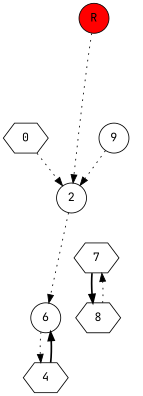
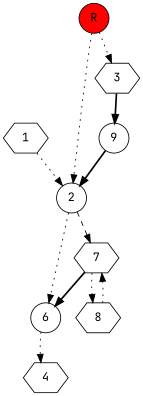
none -> (117, 78)
(26, 138) -> (26, 138)
(95, 165) -> (95, 165)
none -> (82, 224)
(92, 284) -> (92, 284)
(51, 352) -> (73, 286)
